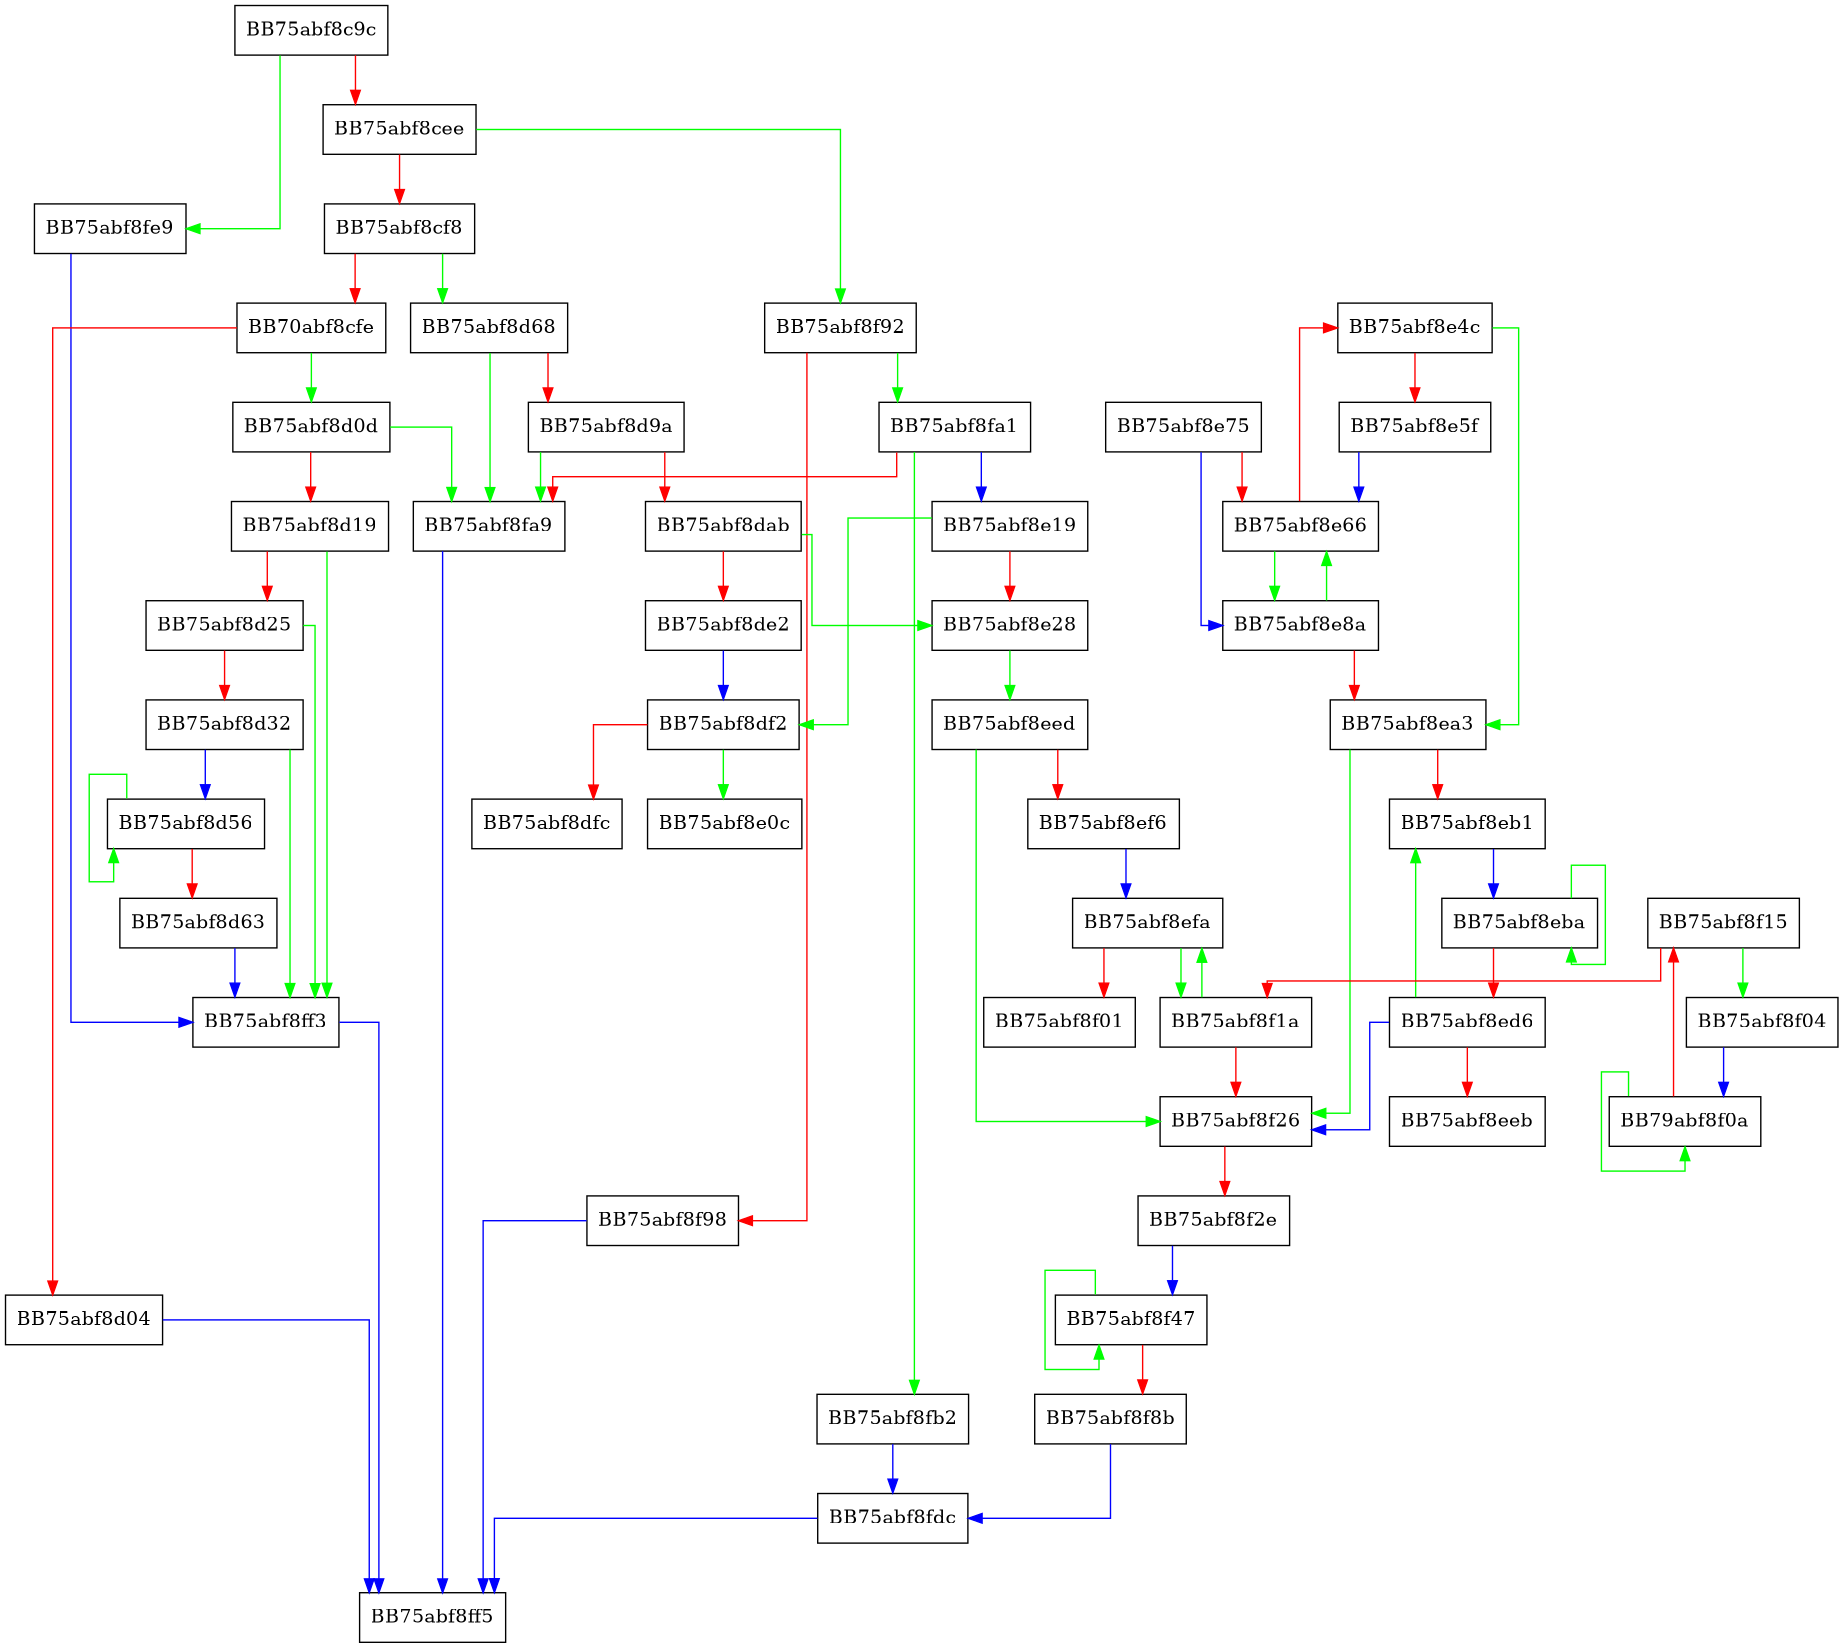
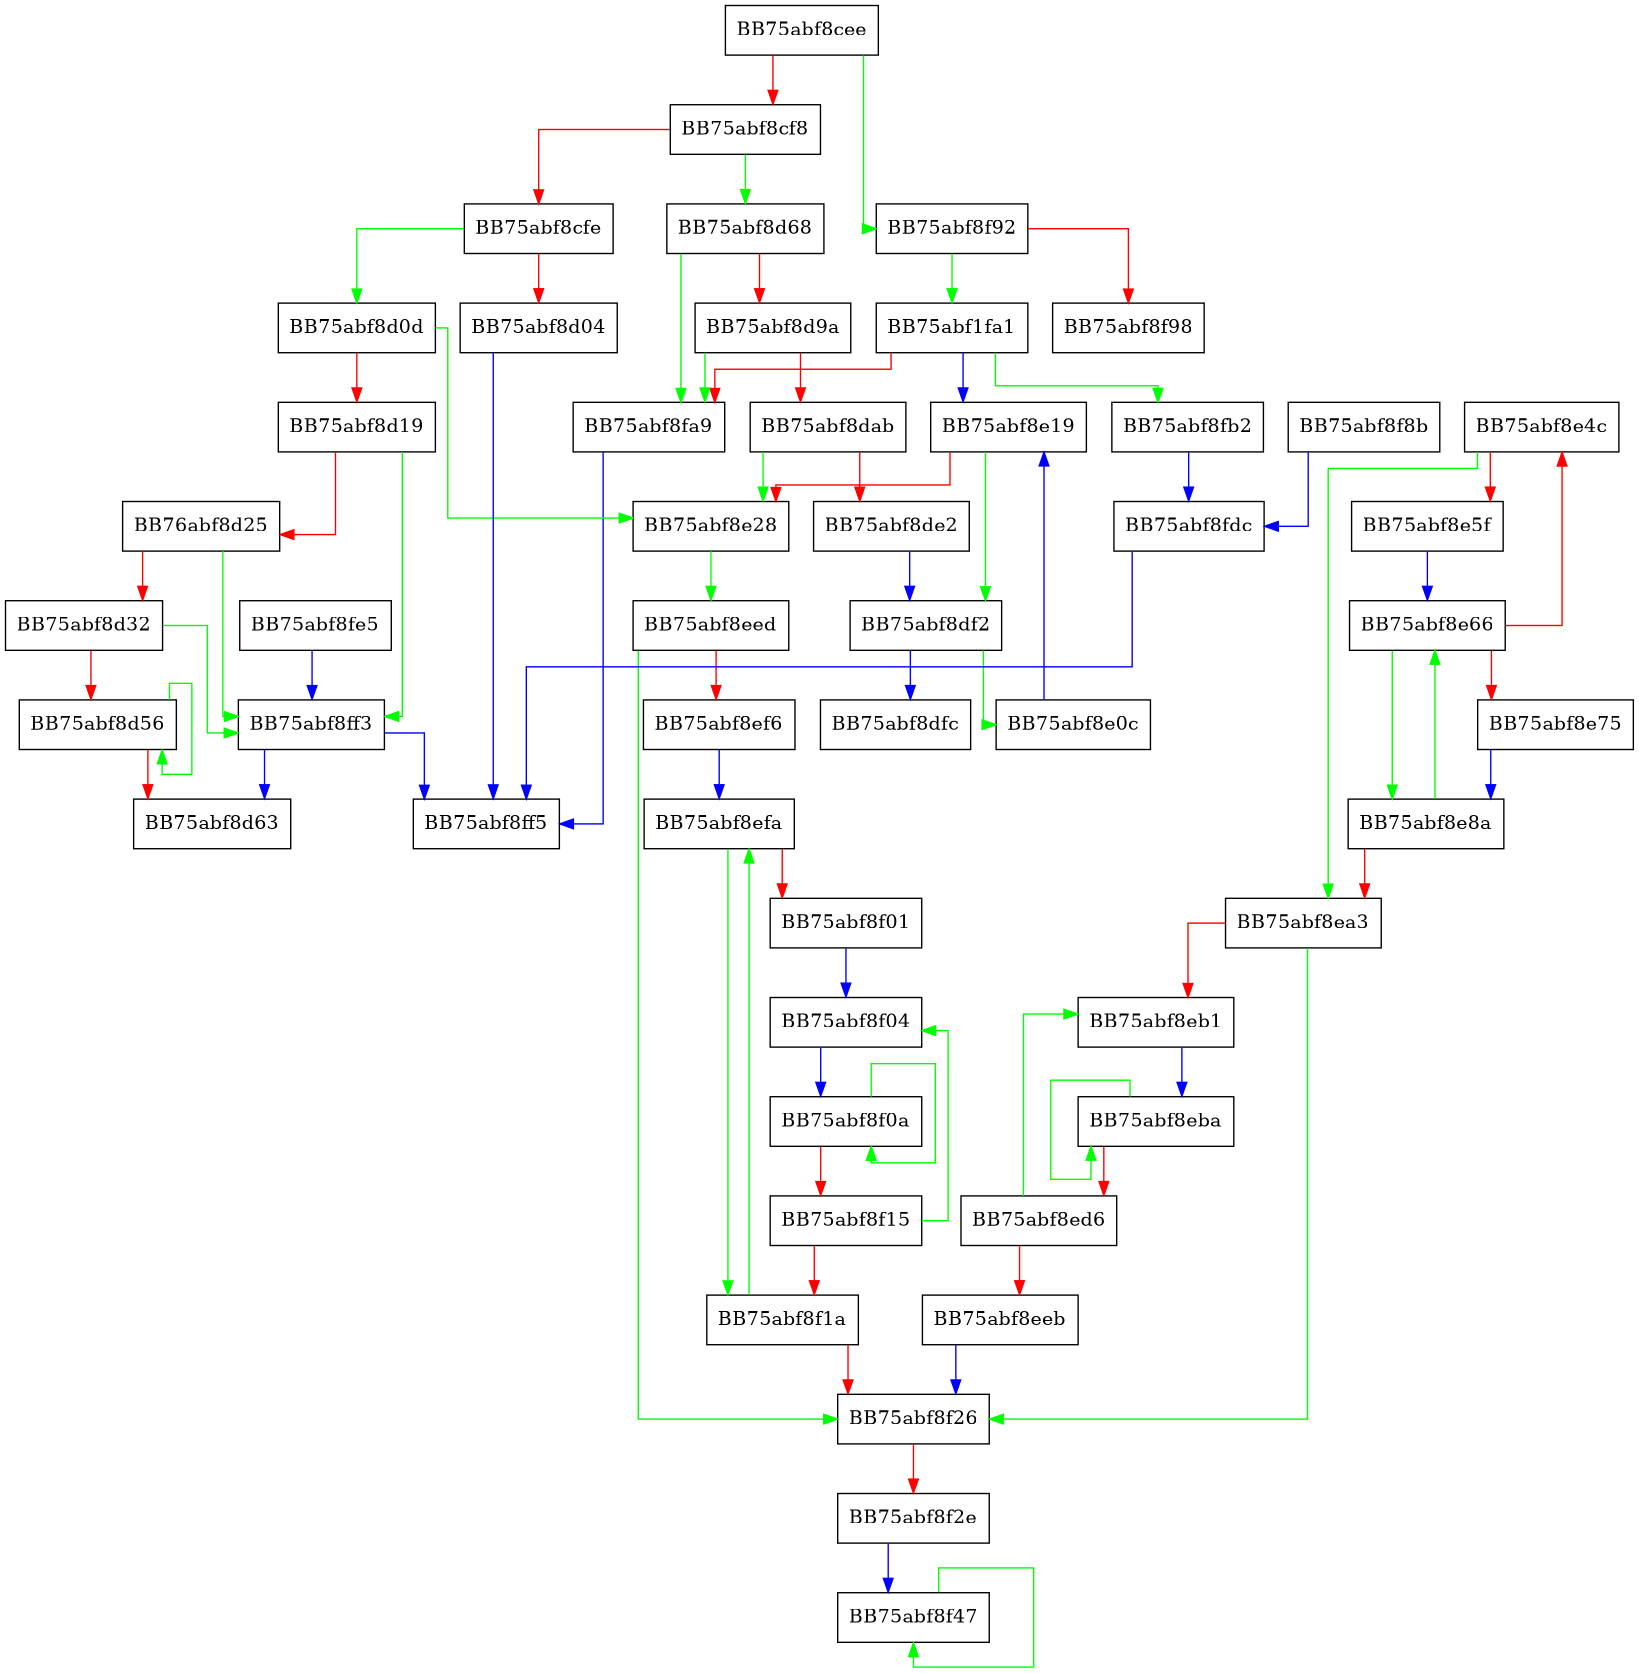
(311, 30) -> none
(110, 229) -> (316, 626)
(311, 328) -> (539, 229)
(451, 427) -> (448, 503)
(955, 427) -> (952, 328)
(1242, 470) -> (1491, 668)
none -> (1044, 583)
(225, 626) -> (201, 526)
(593, 728) -> (910, 676)
(205, 767) -> (91, 668)
(235, 966) -> (265, 767)
none -> (846, 966)
(1370, 1088) -> (956, 1362)
(1685, 1122) -> (846, 1122)
(483, 1348) -> none
(1143, 1362) -> none
